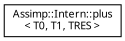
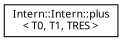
(63, 21) -> (61, 21)
